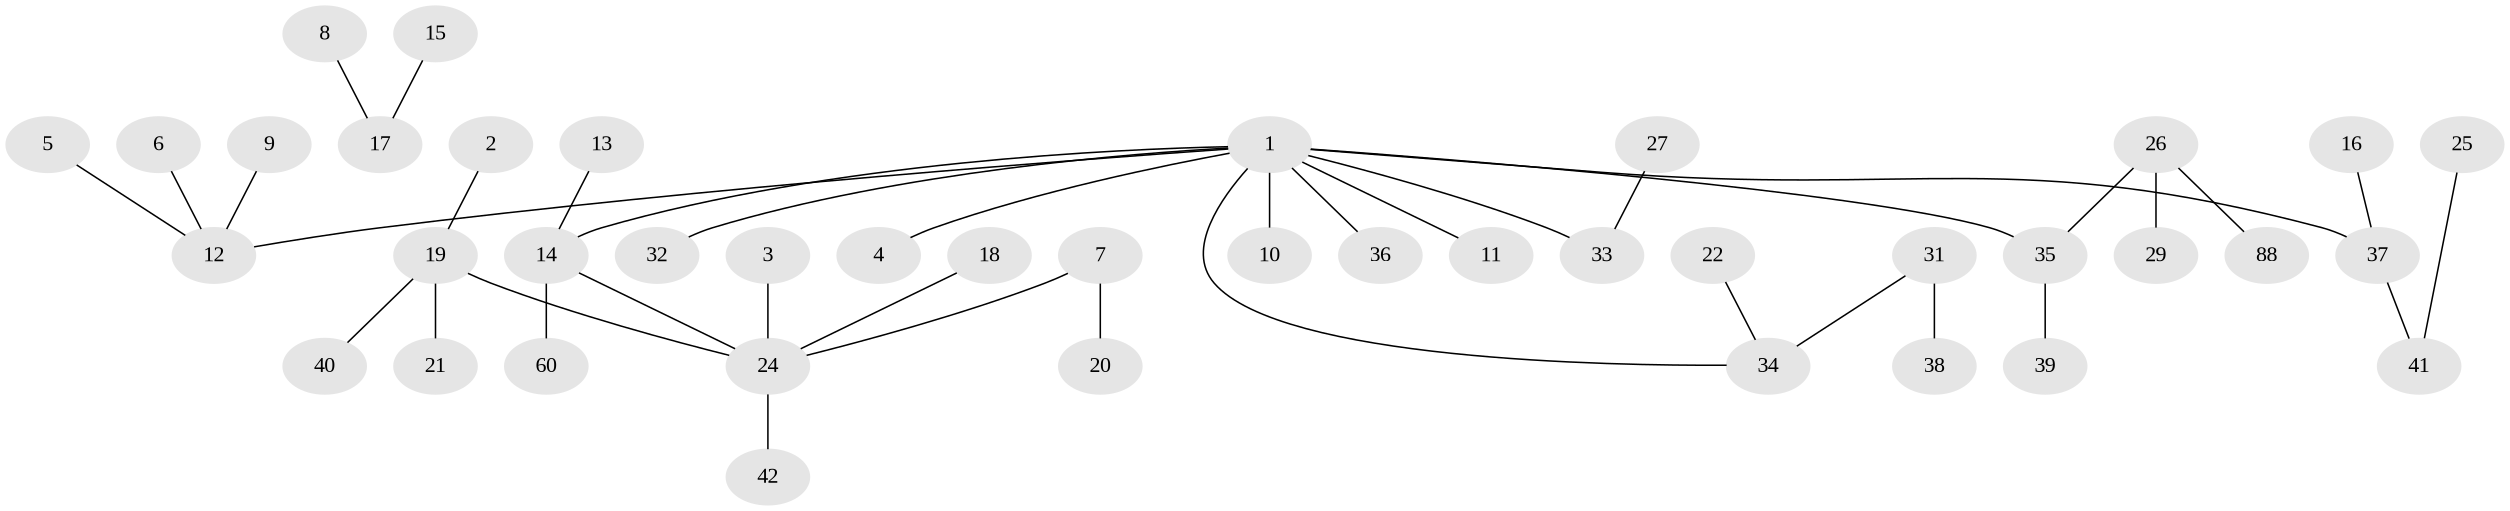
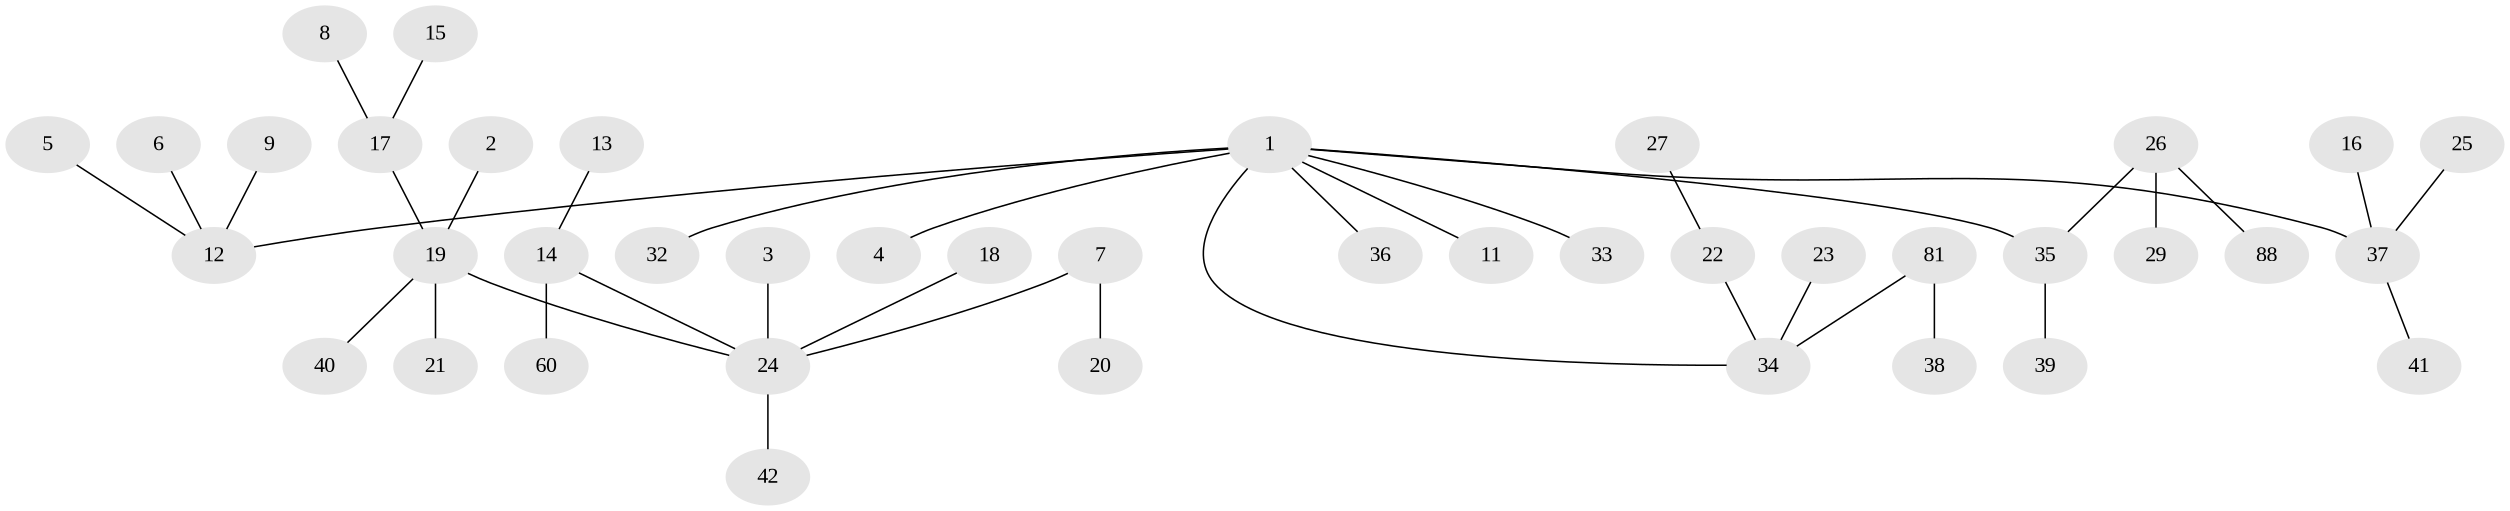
(900, 170) -> none
none -> (408, 200)
(1630, 200) -> (1685, 200)
(1270, 255) -> none
none -> (1824, 255)
(1934, 255) -> (1934, 255)
(2441, 255) -> (2420, 200)
